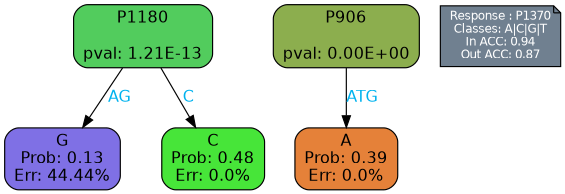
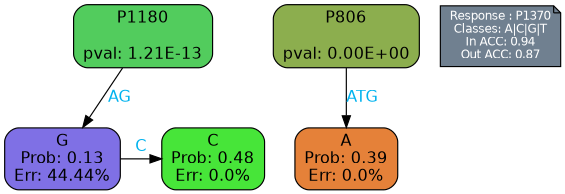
(346, 36) -> (346, 36)
(175, 93) -> (135, 159)
